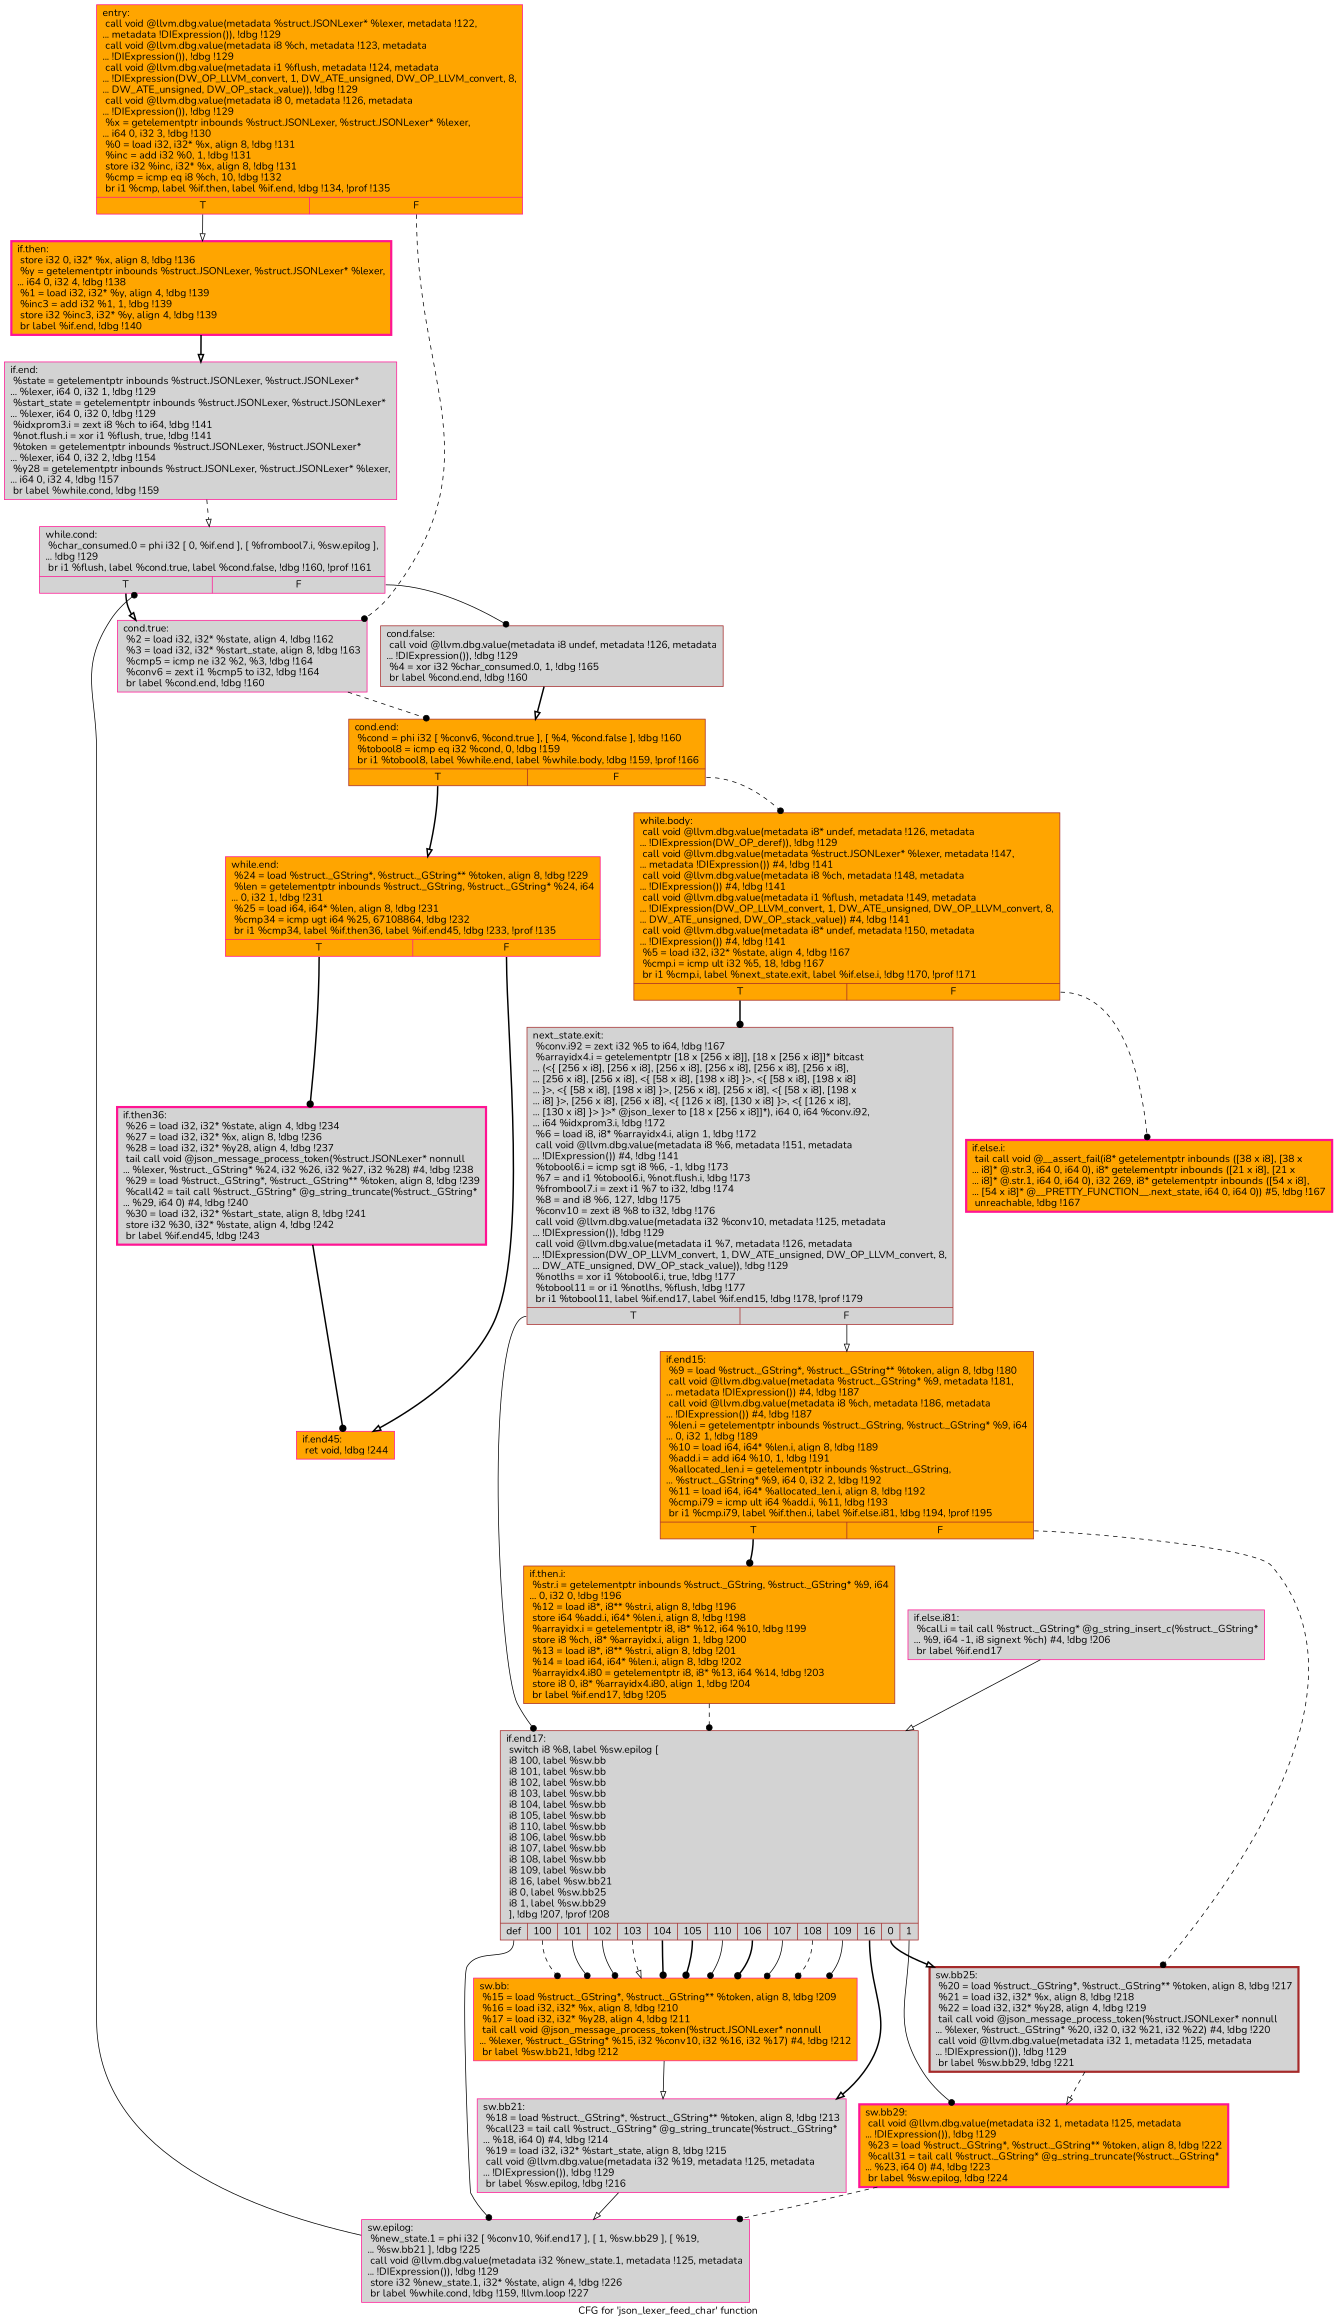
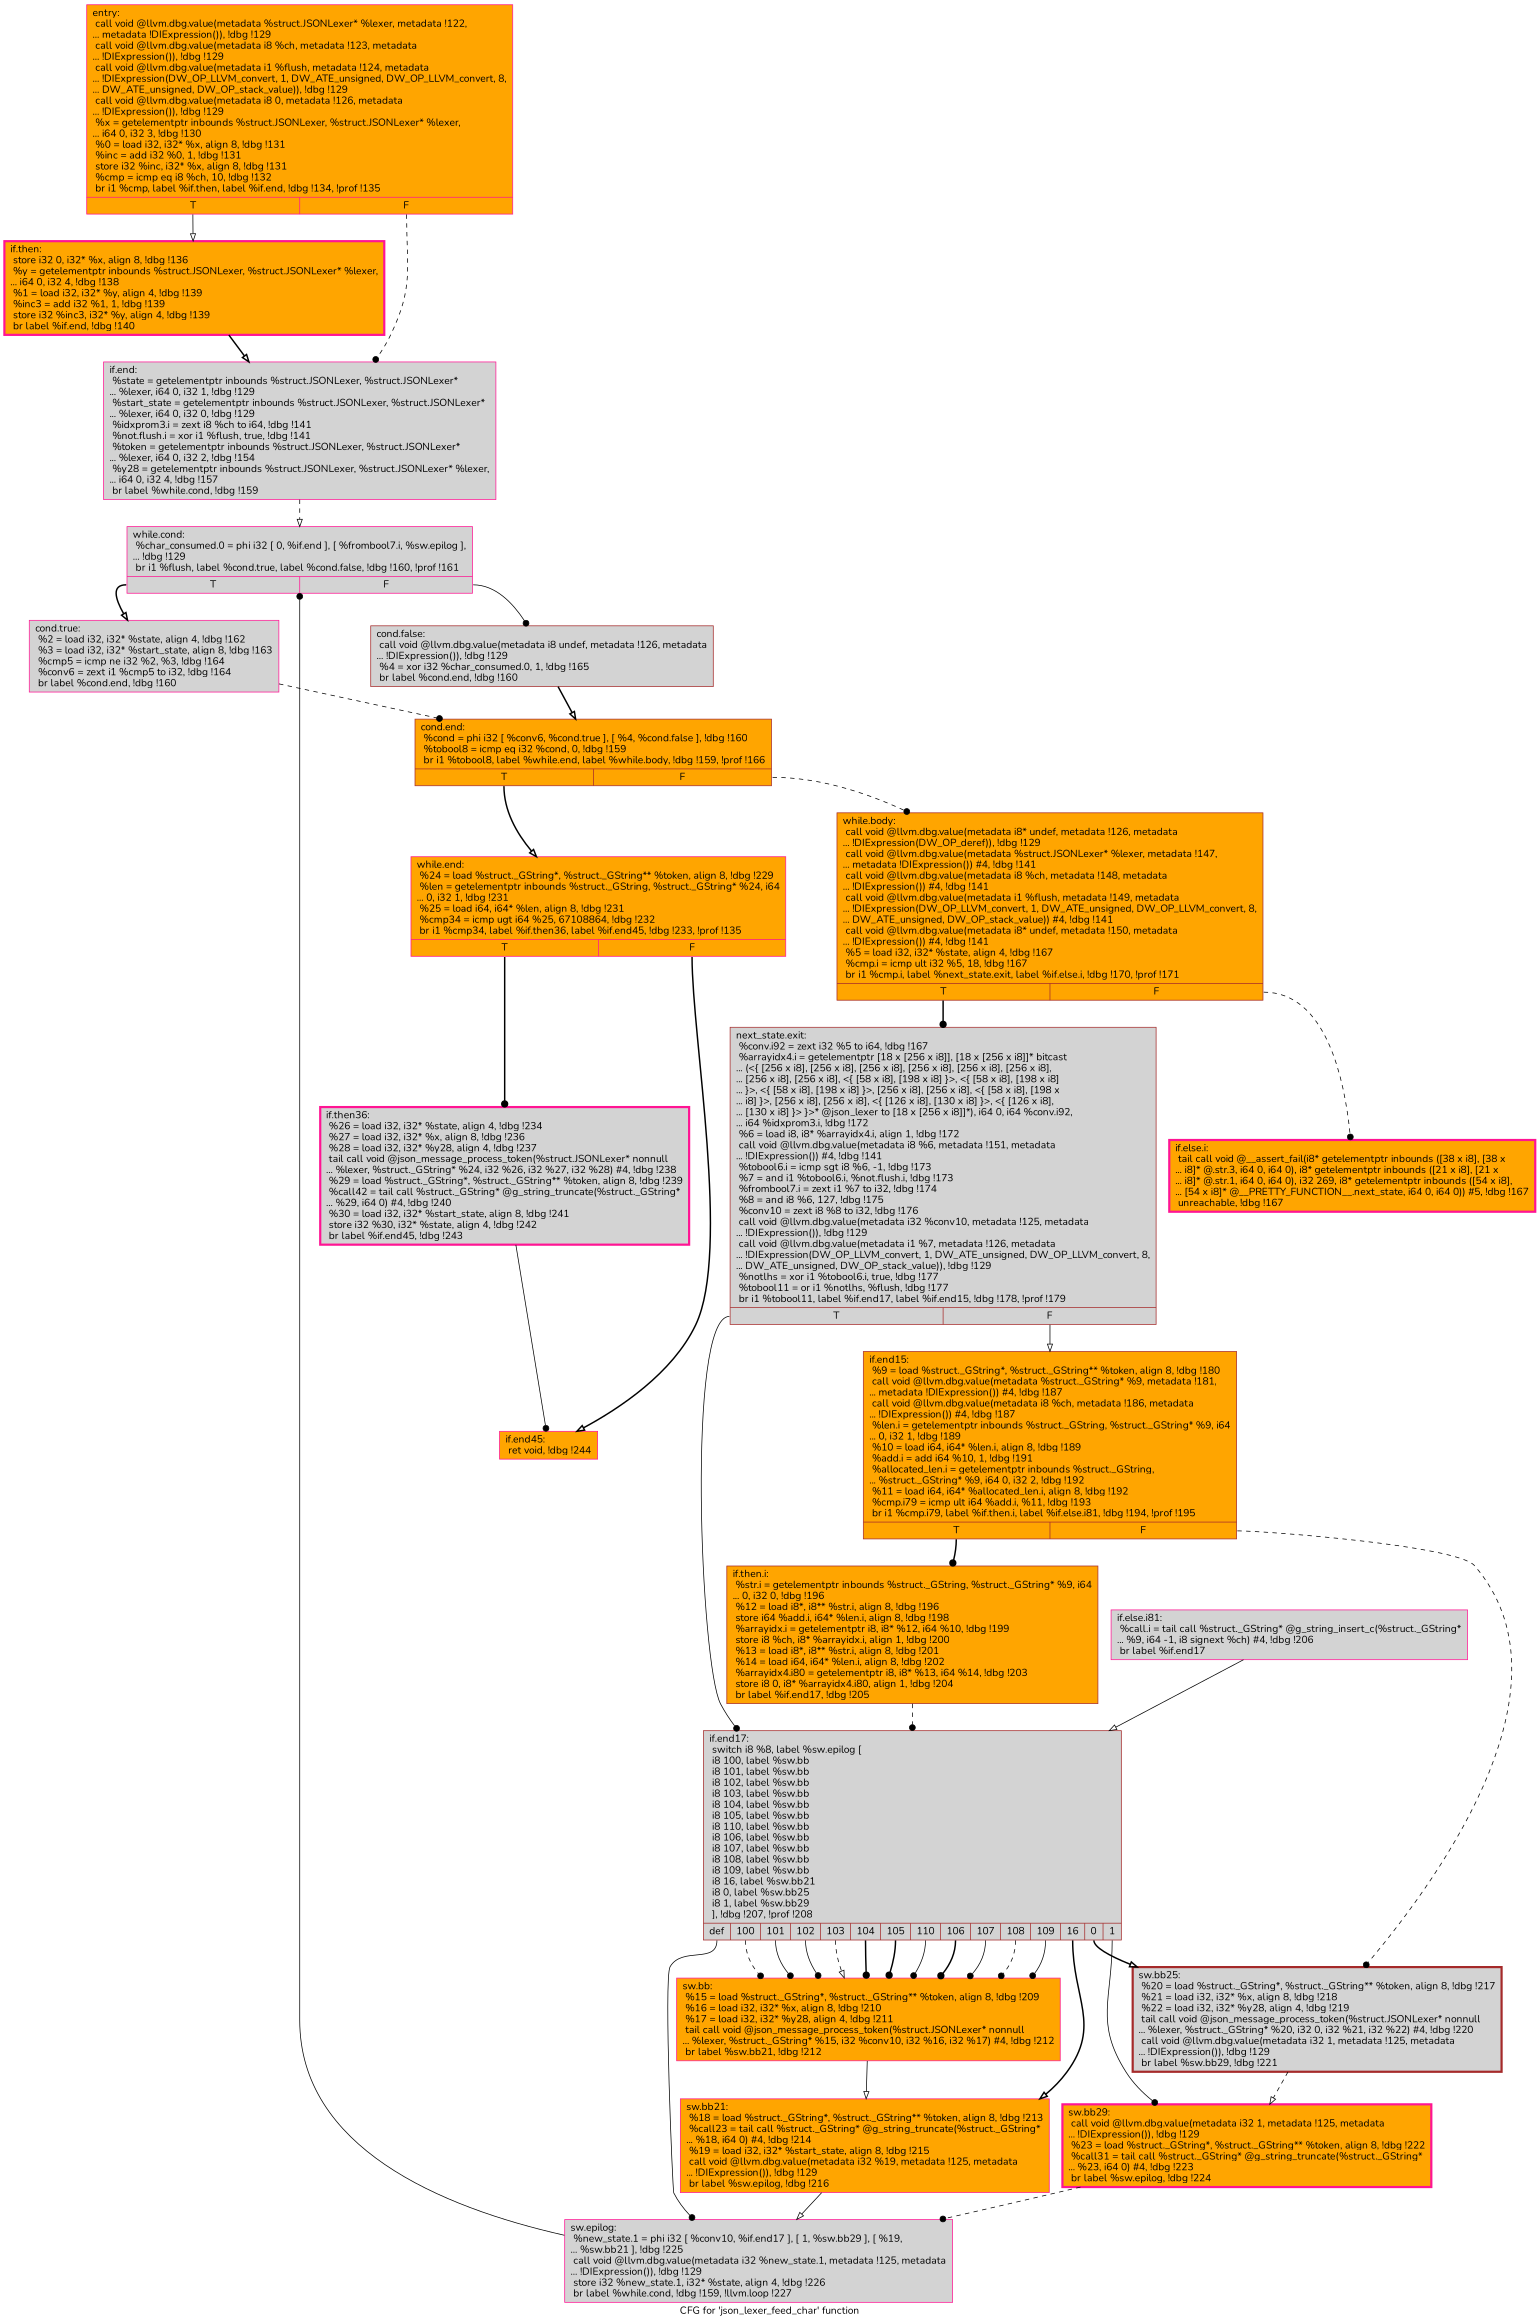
(443, 426) -> (406, 289)
(328, 1335) -> (531, 1335)
(662, 2146) -> (865, 2146)
